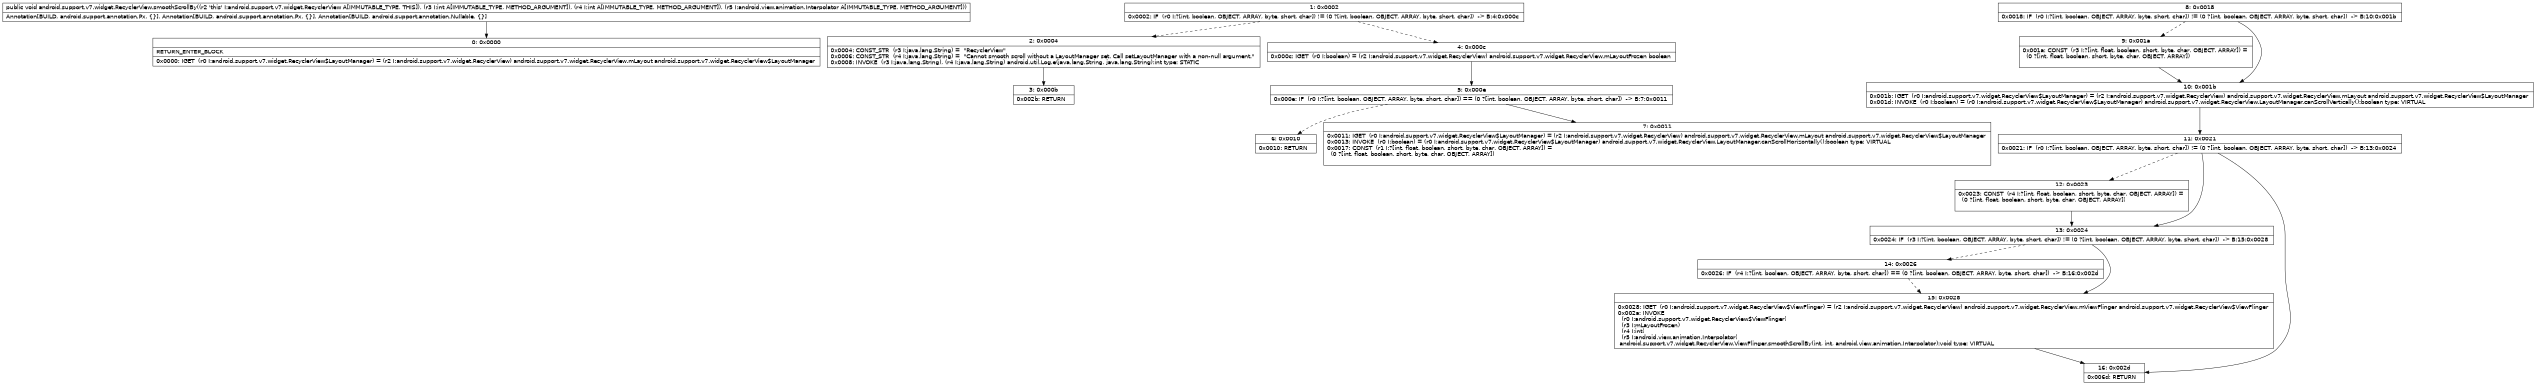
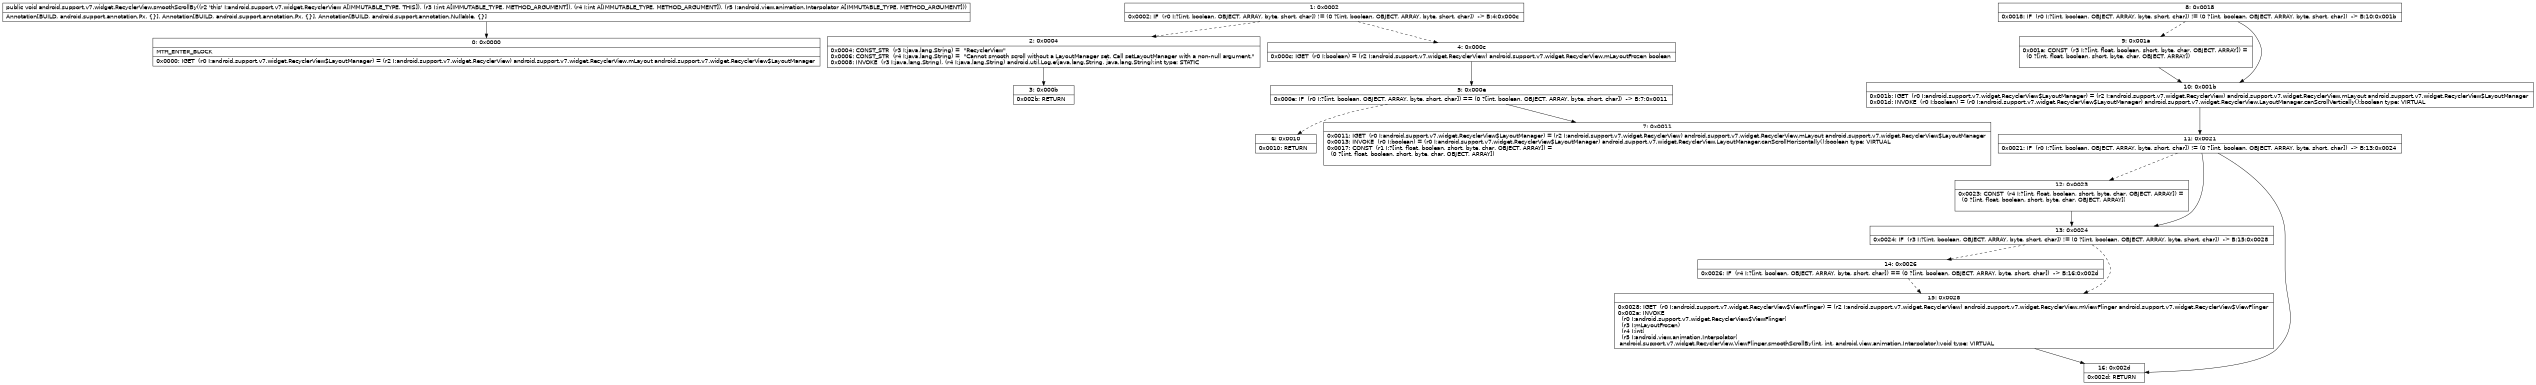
(190, 52) -> (184, 52)
(2110, 270) -> (2110, 270)
(2114, 377) -> (2114, 377)
